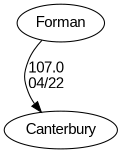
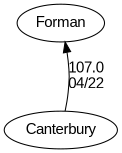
(25, 71) -> (69, 82)
